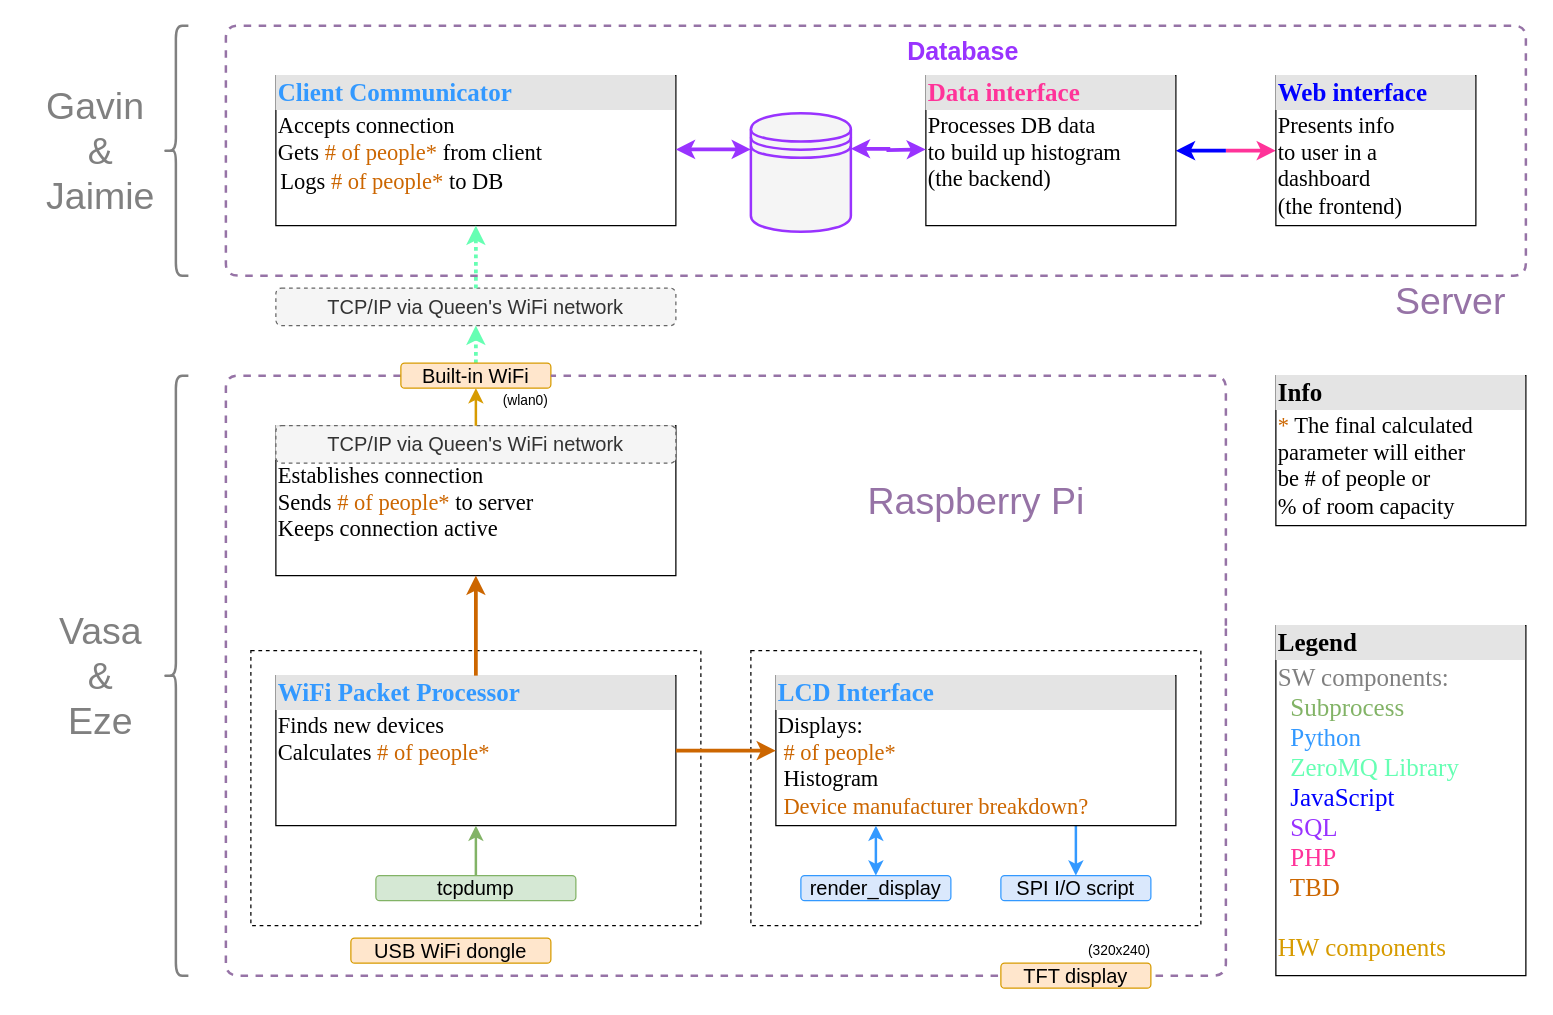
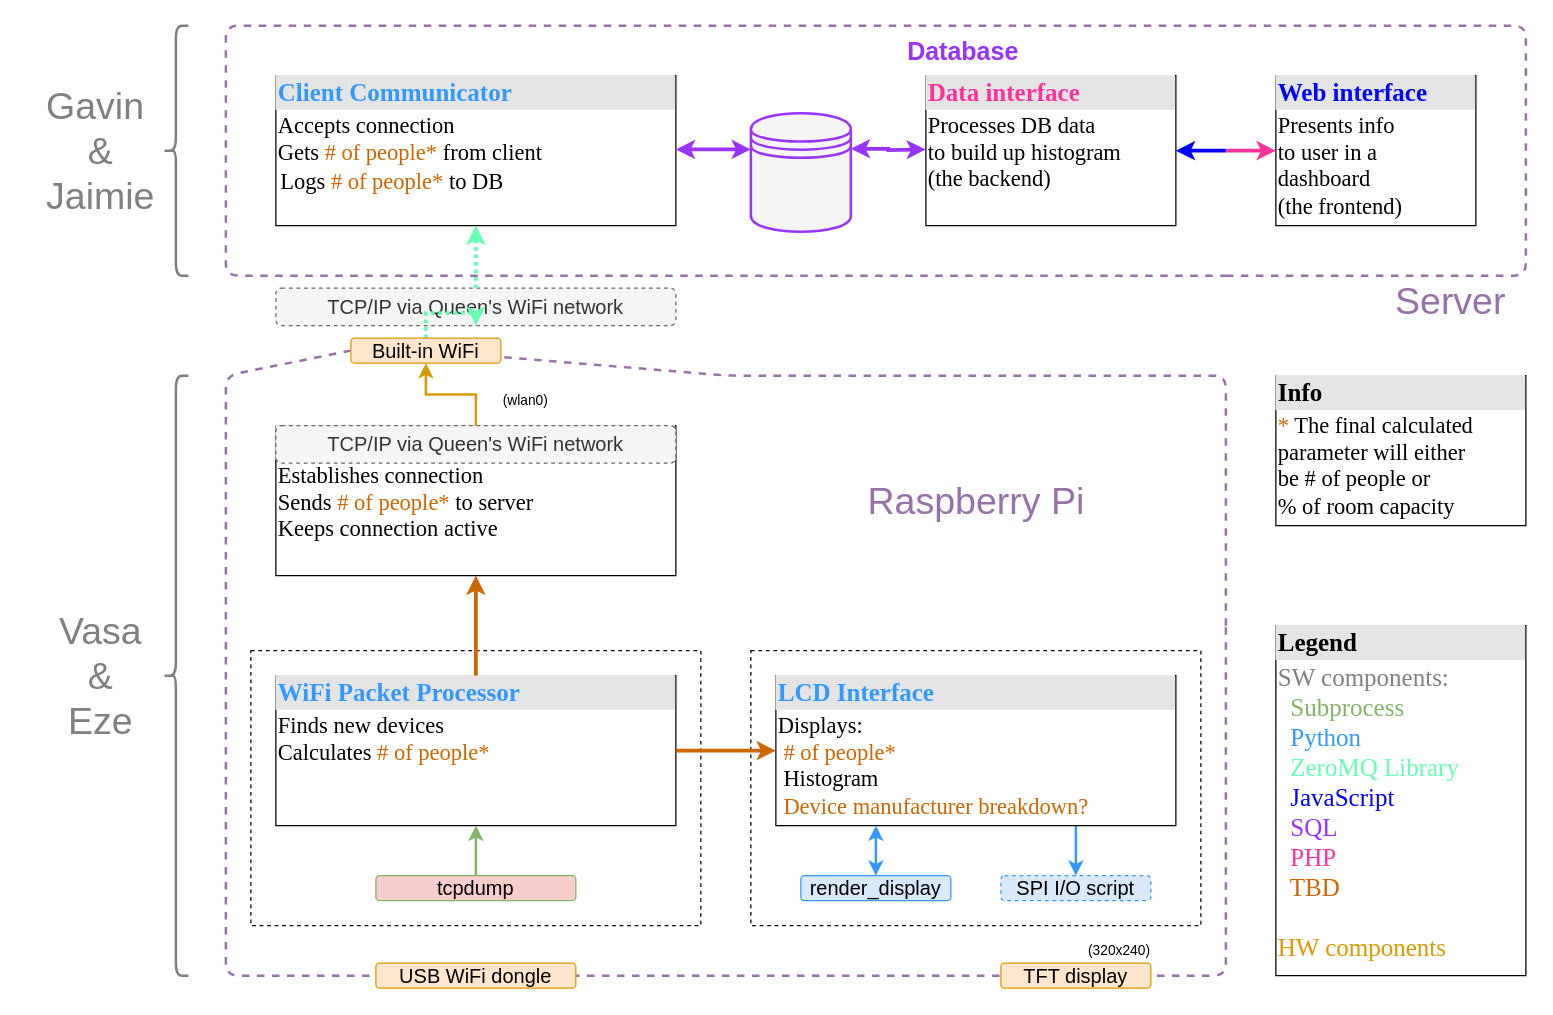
(476, 376) -> (426, 351)
(476, 888) -> (476, 888)
(1076, 888) -> (1076, 888)
(451, 951) -> (476, 976)
